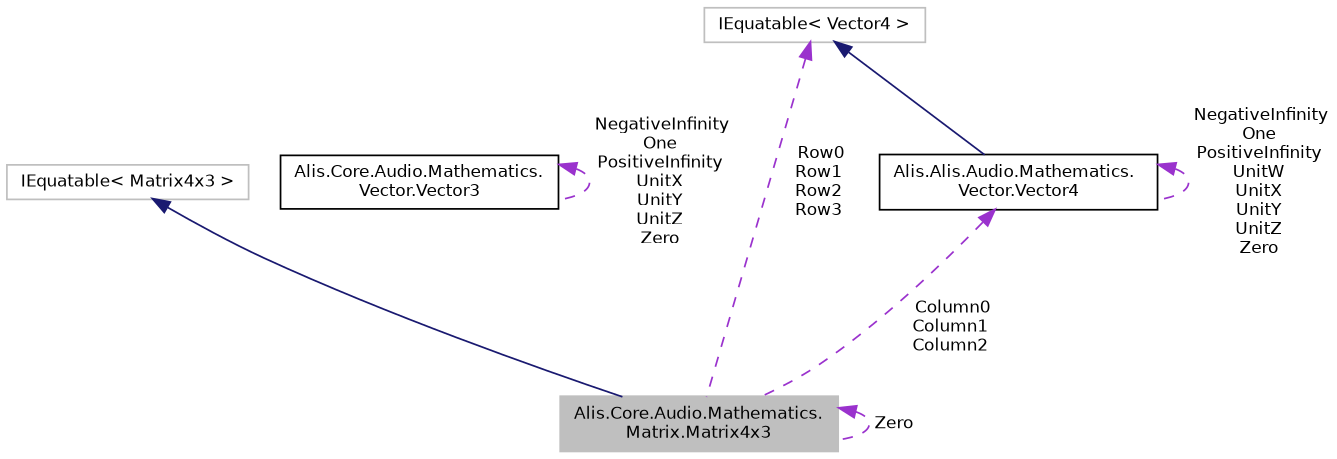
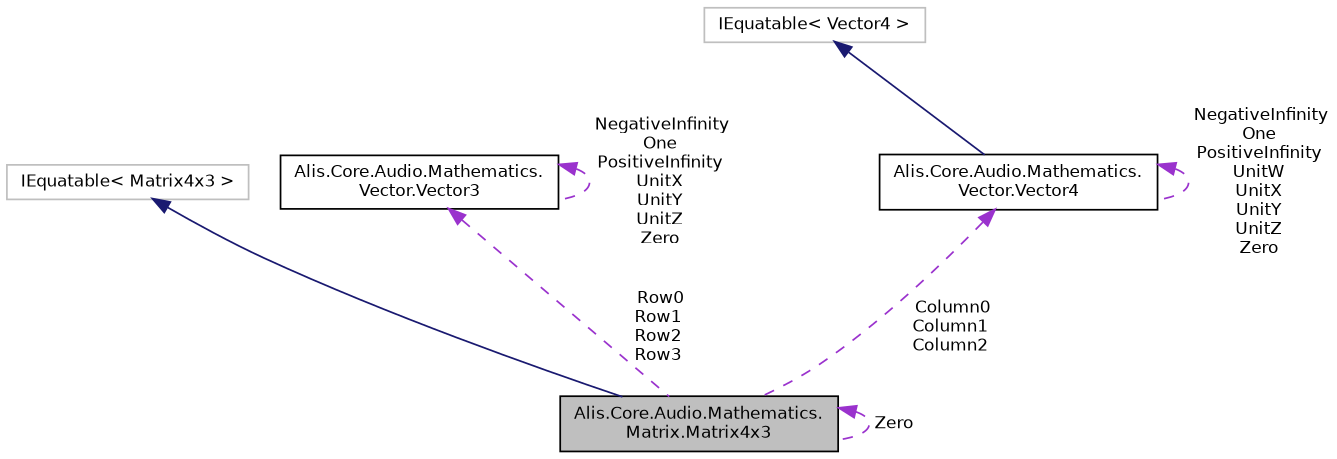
(1019, 182) -> (1019, 182)
(756, 228) -> (566, 308)
(699, 424) -> (699, 424)
